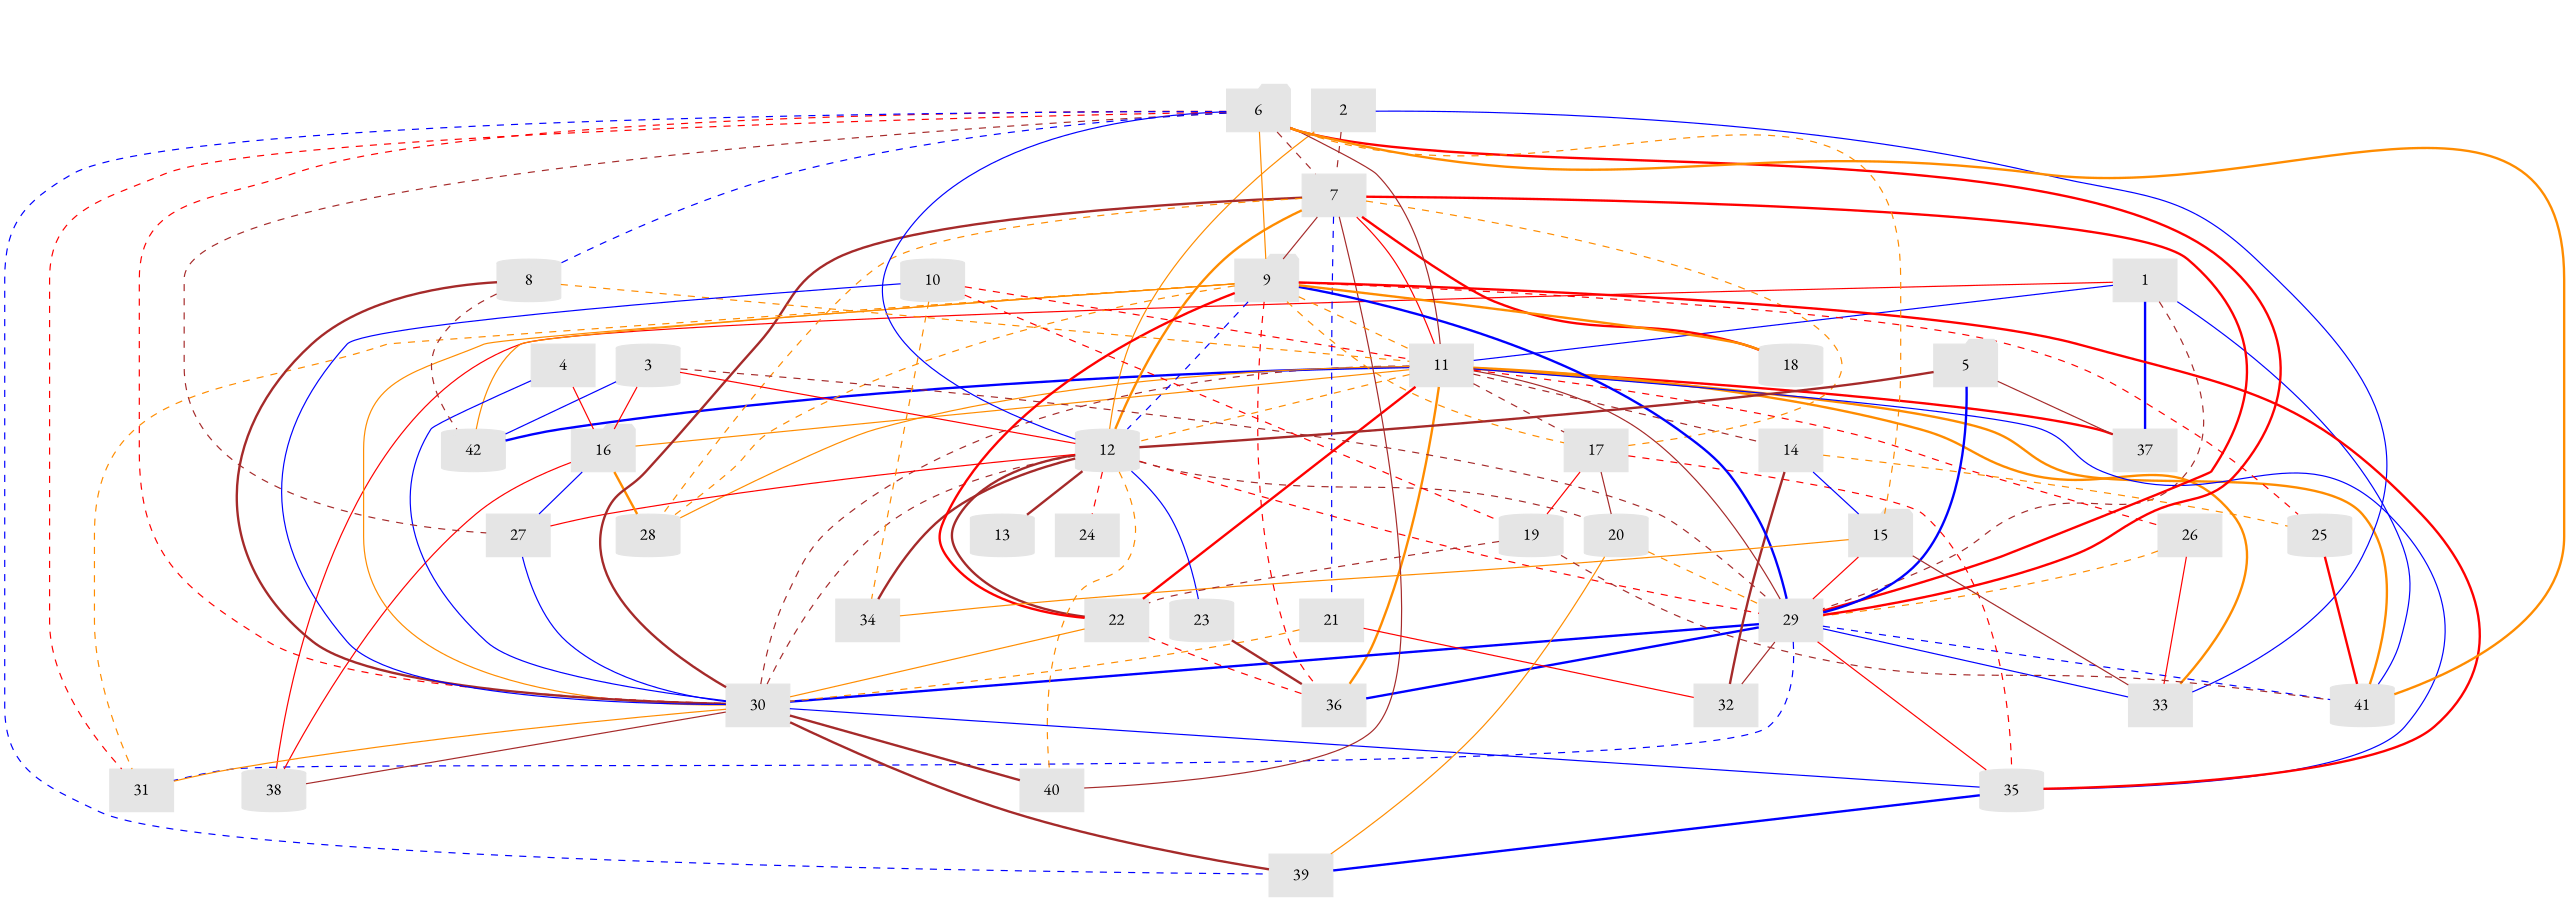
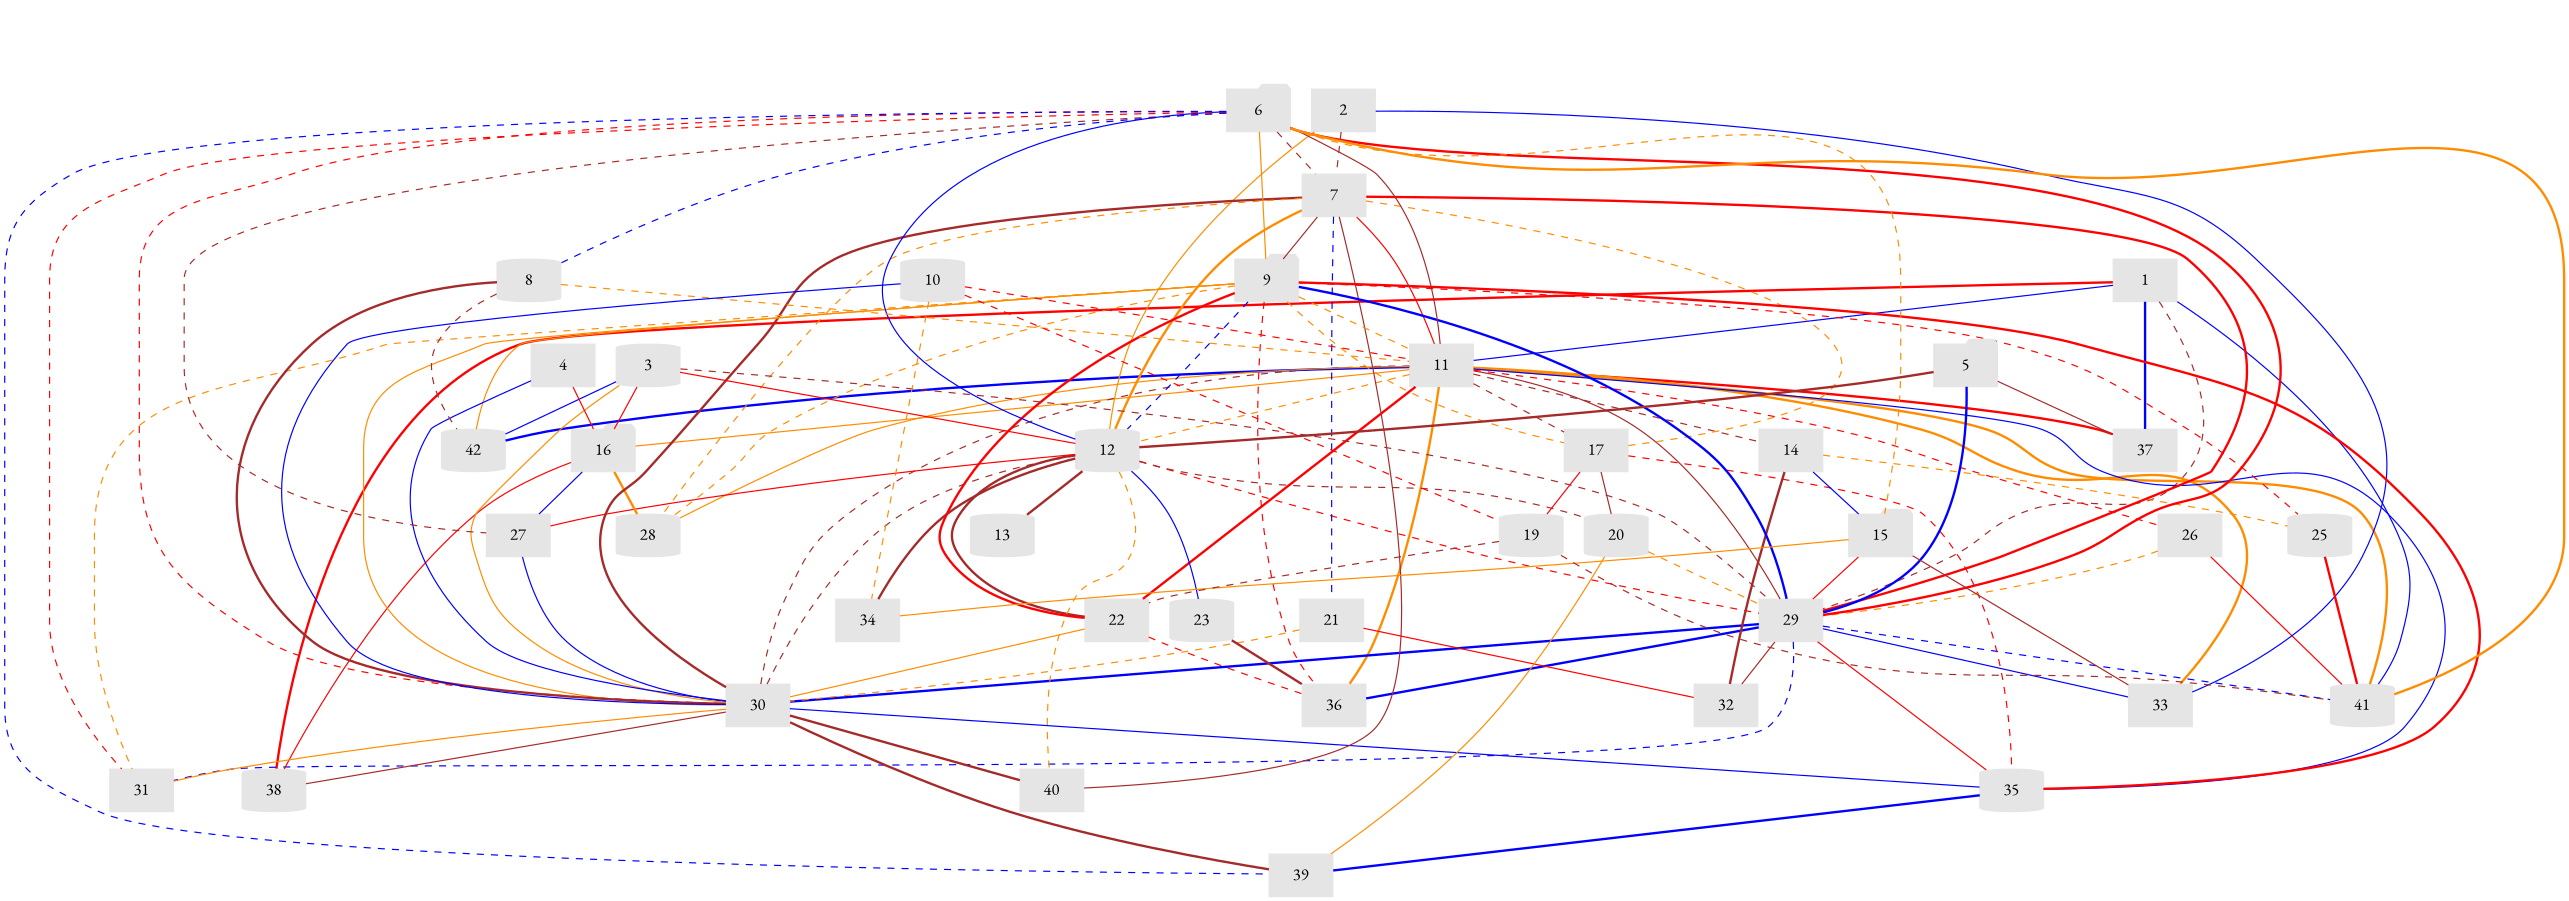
(1060, 312) -> (1060, 312)
(1791, 365) -> none
(1087, 535) -> none
none -> (488, 591)
(2175, 620) -> (2276, 621)
